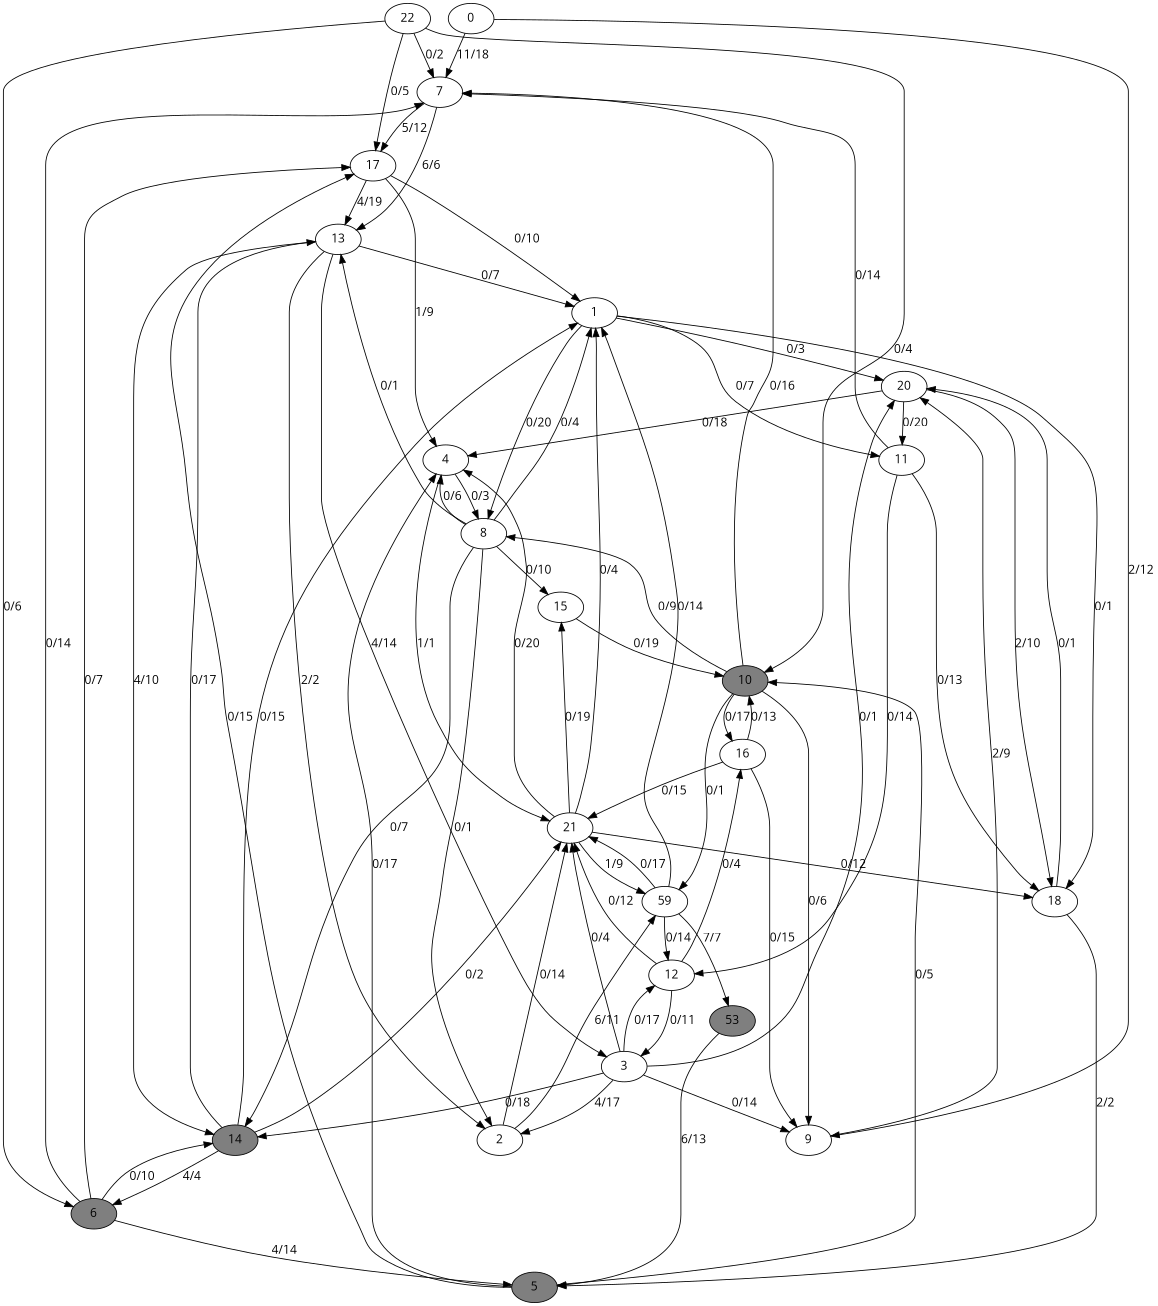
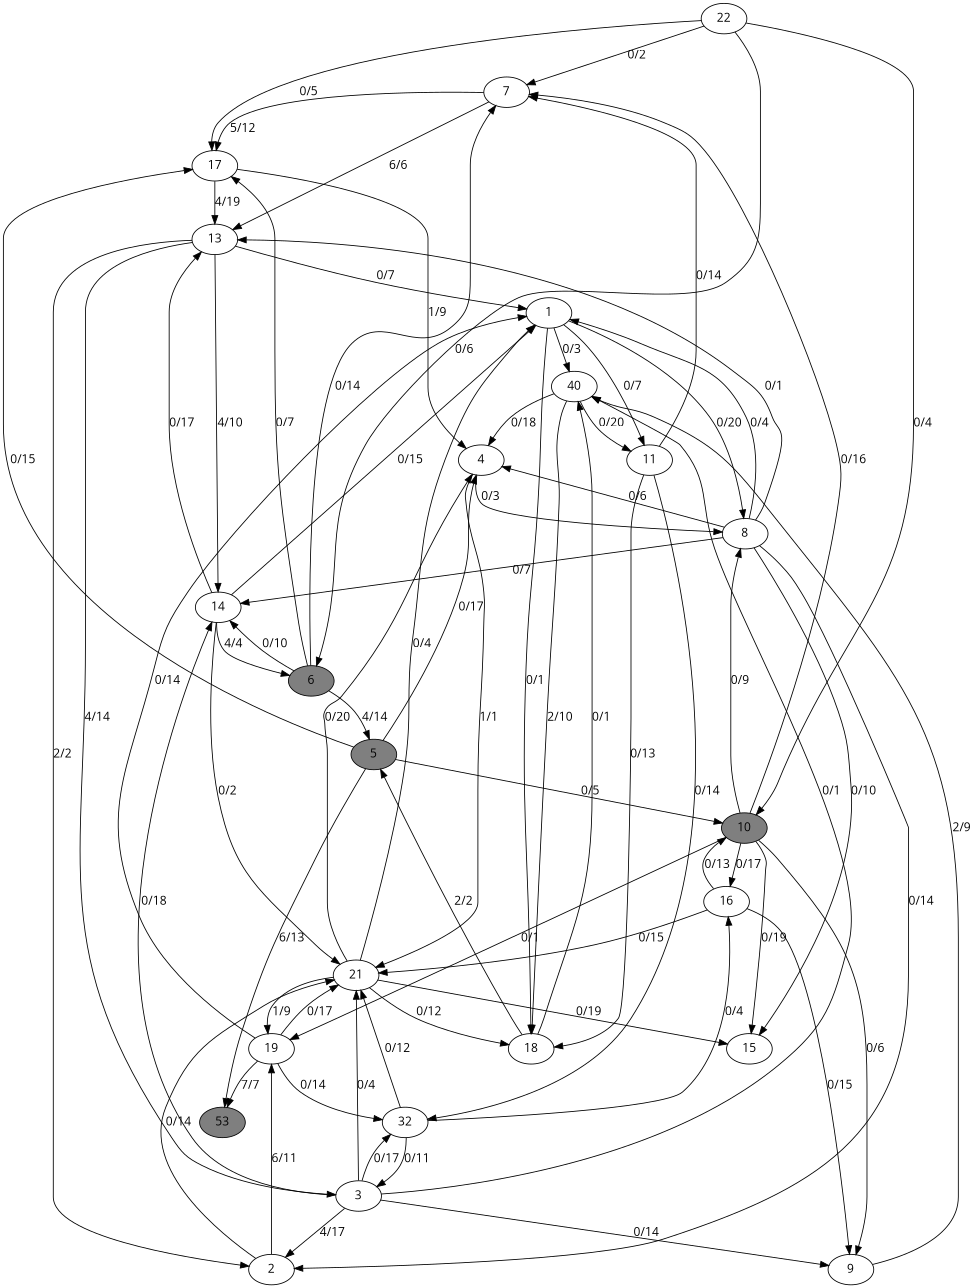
(471, 19) -> none
(484, 233) -> none
(904, 387) -> (574, 387)
(643, 654) -> (761, 932)
(464, 828) -> (922, 902)
(665, 902) -> (272, 1049)
(672, 975) -> (405, 1122)
(235, 1140) -> (218, 607)
(681, 1191) -> (281, 928)
